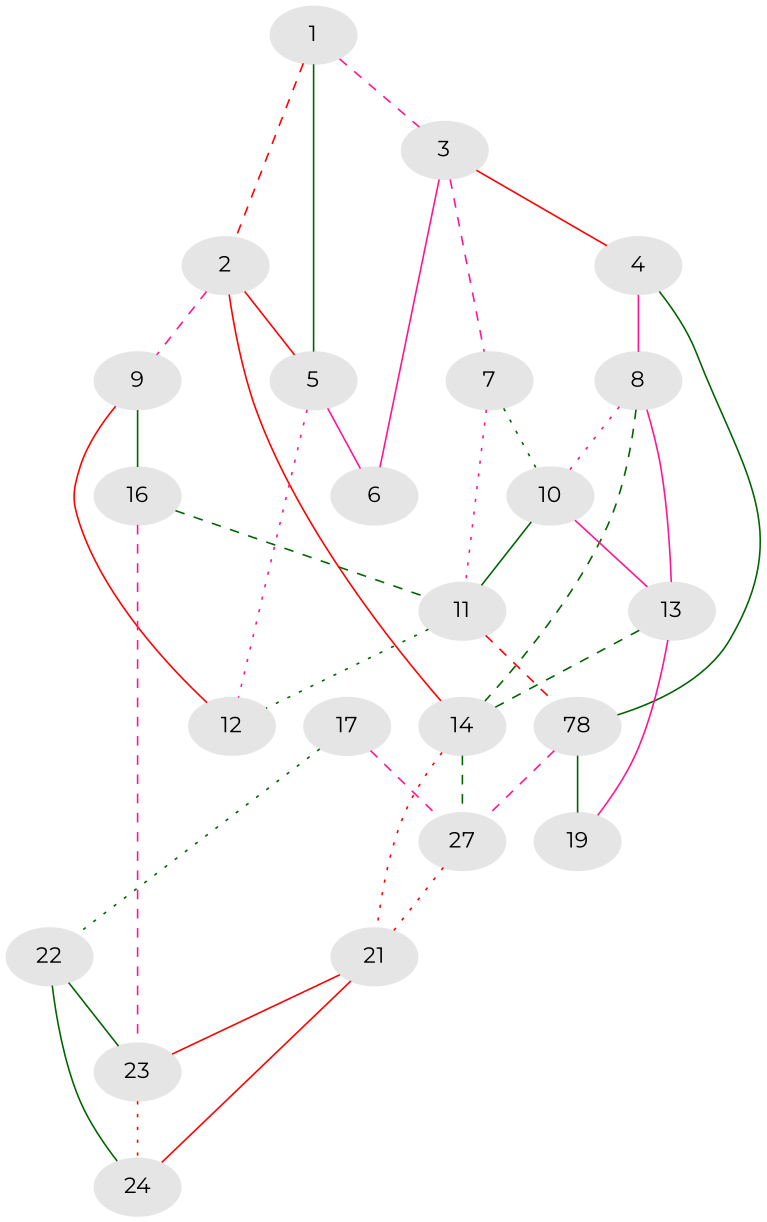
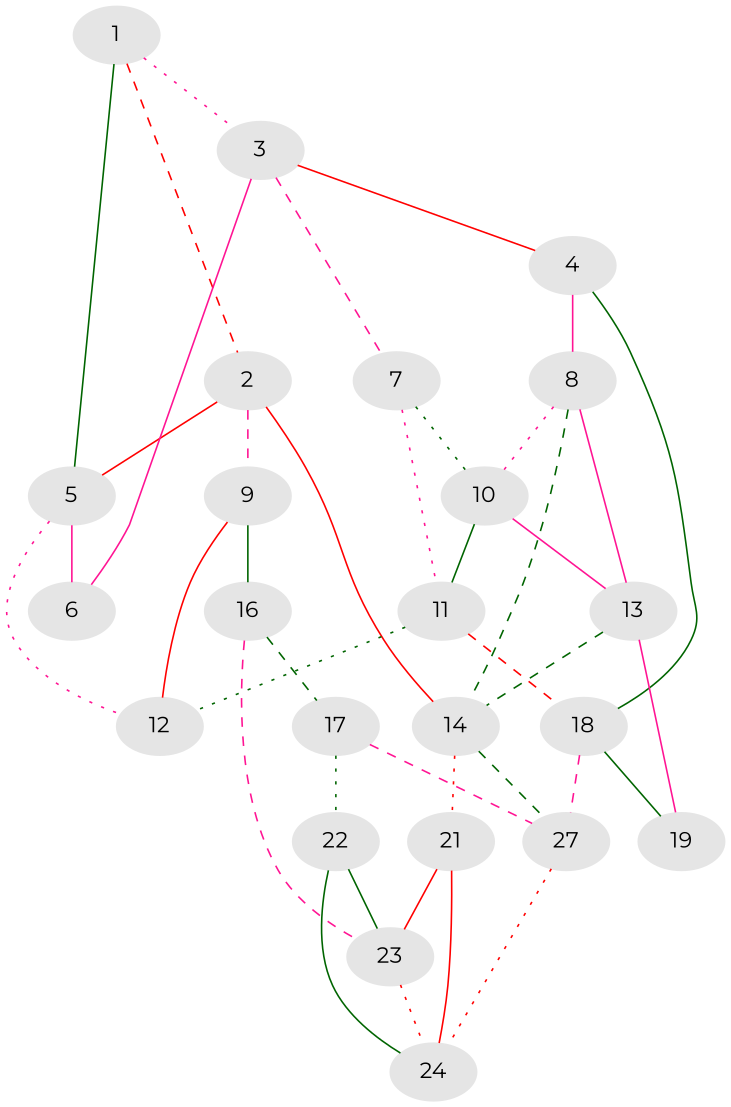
(379, 93) -> (189, 93)
(300, 554) -> (287, 662)
(578, 726) -> (584, 726)
(418, 899) -> (500, 957)
